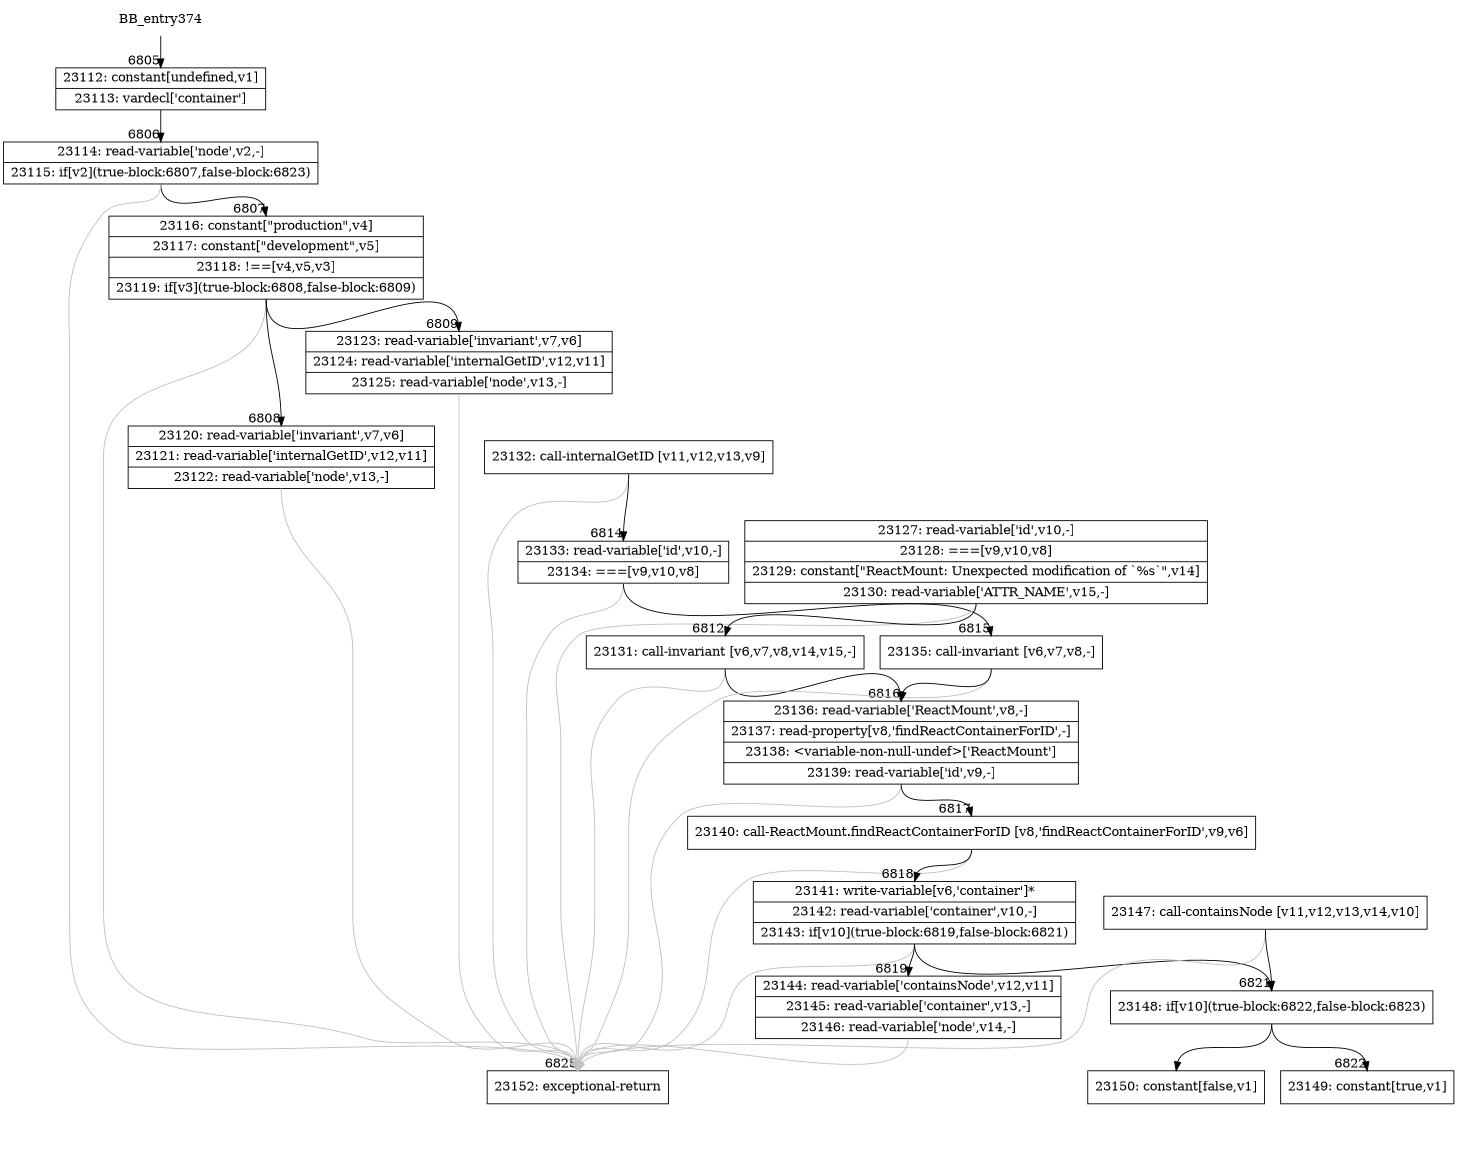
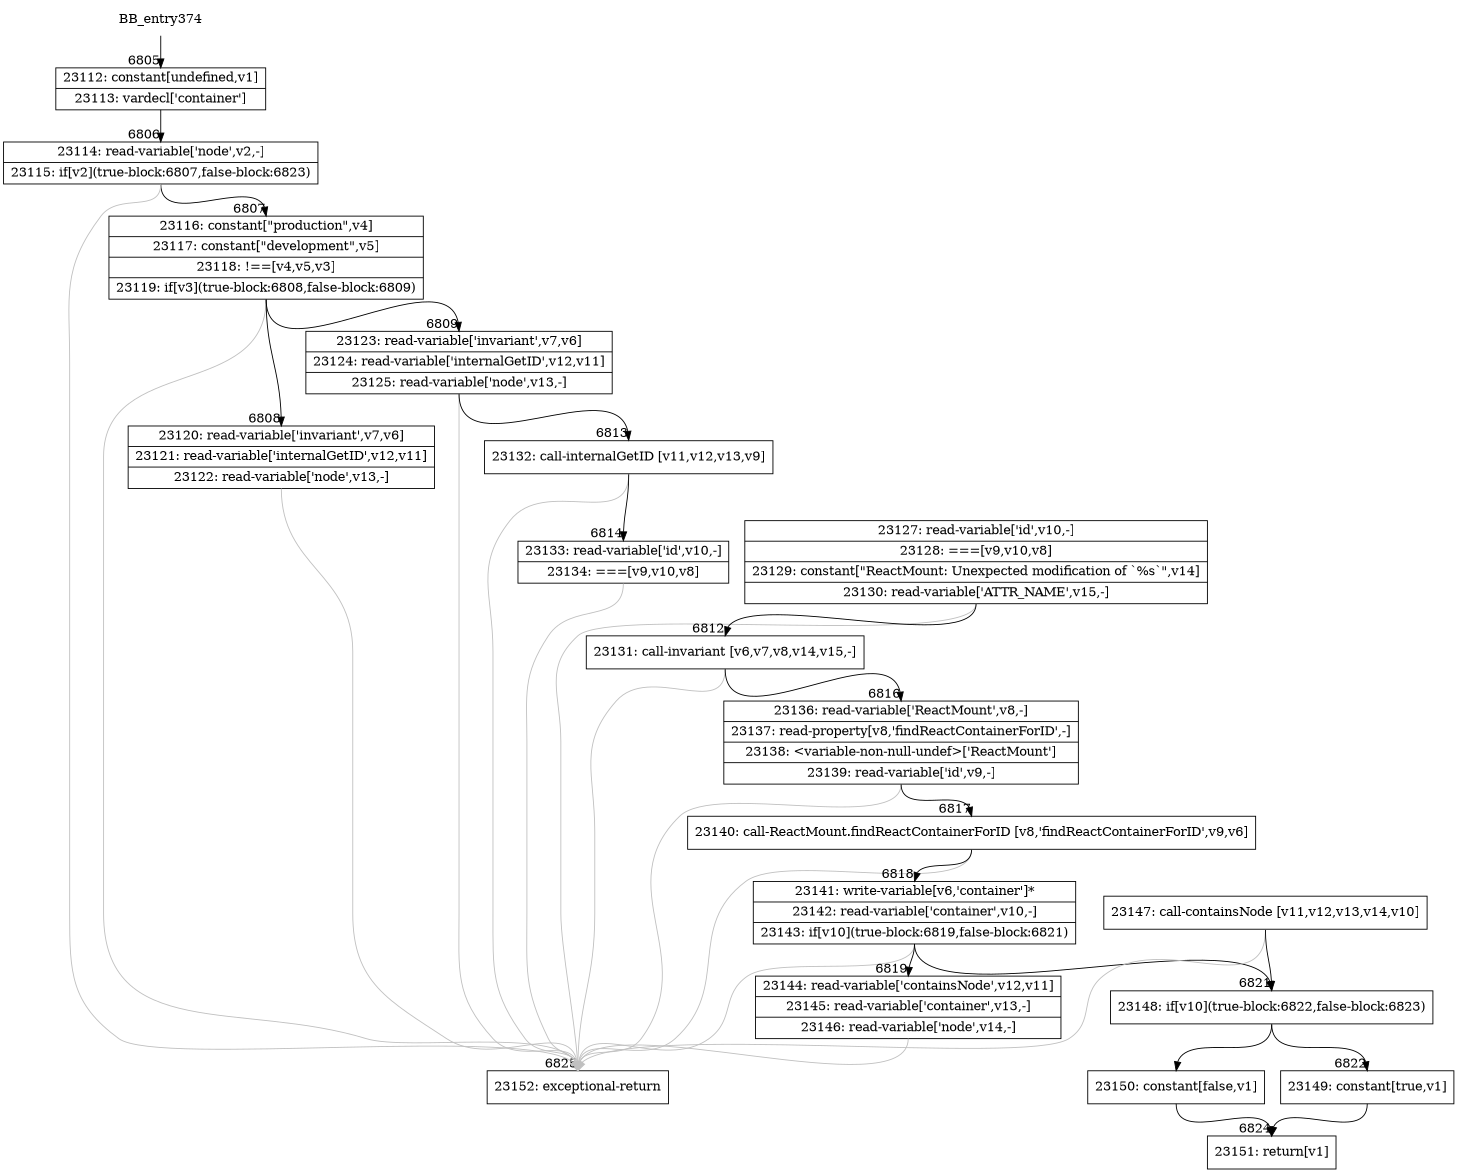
none -> (539, 418)
(991, 652) -> none
none -> (1272, 1152)
